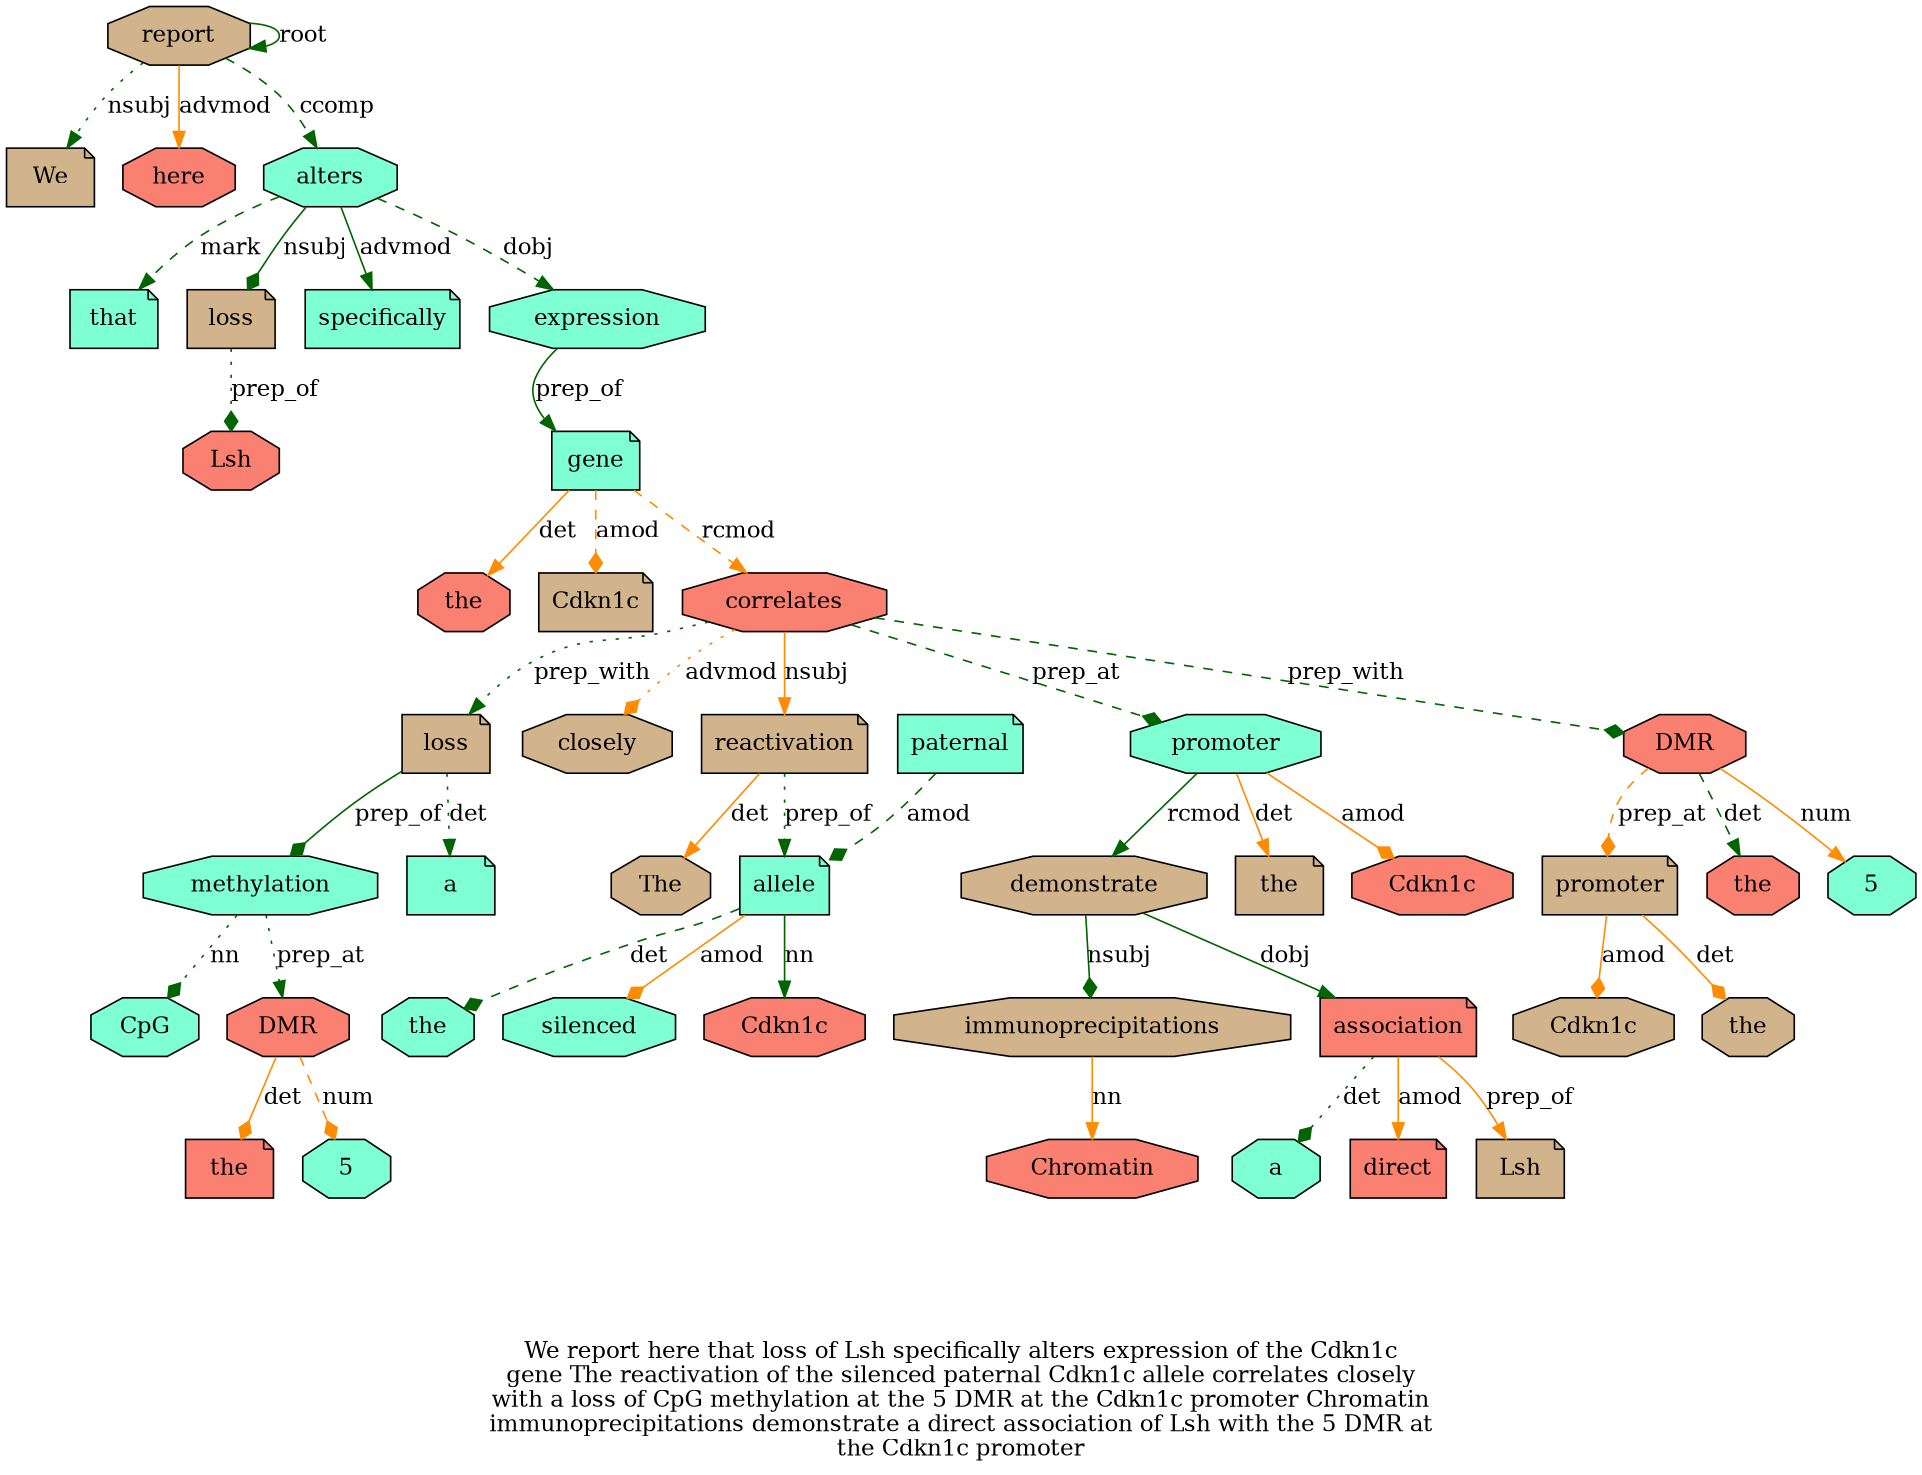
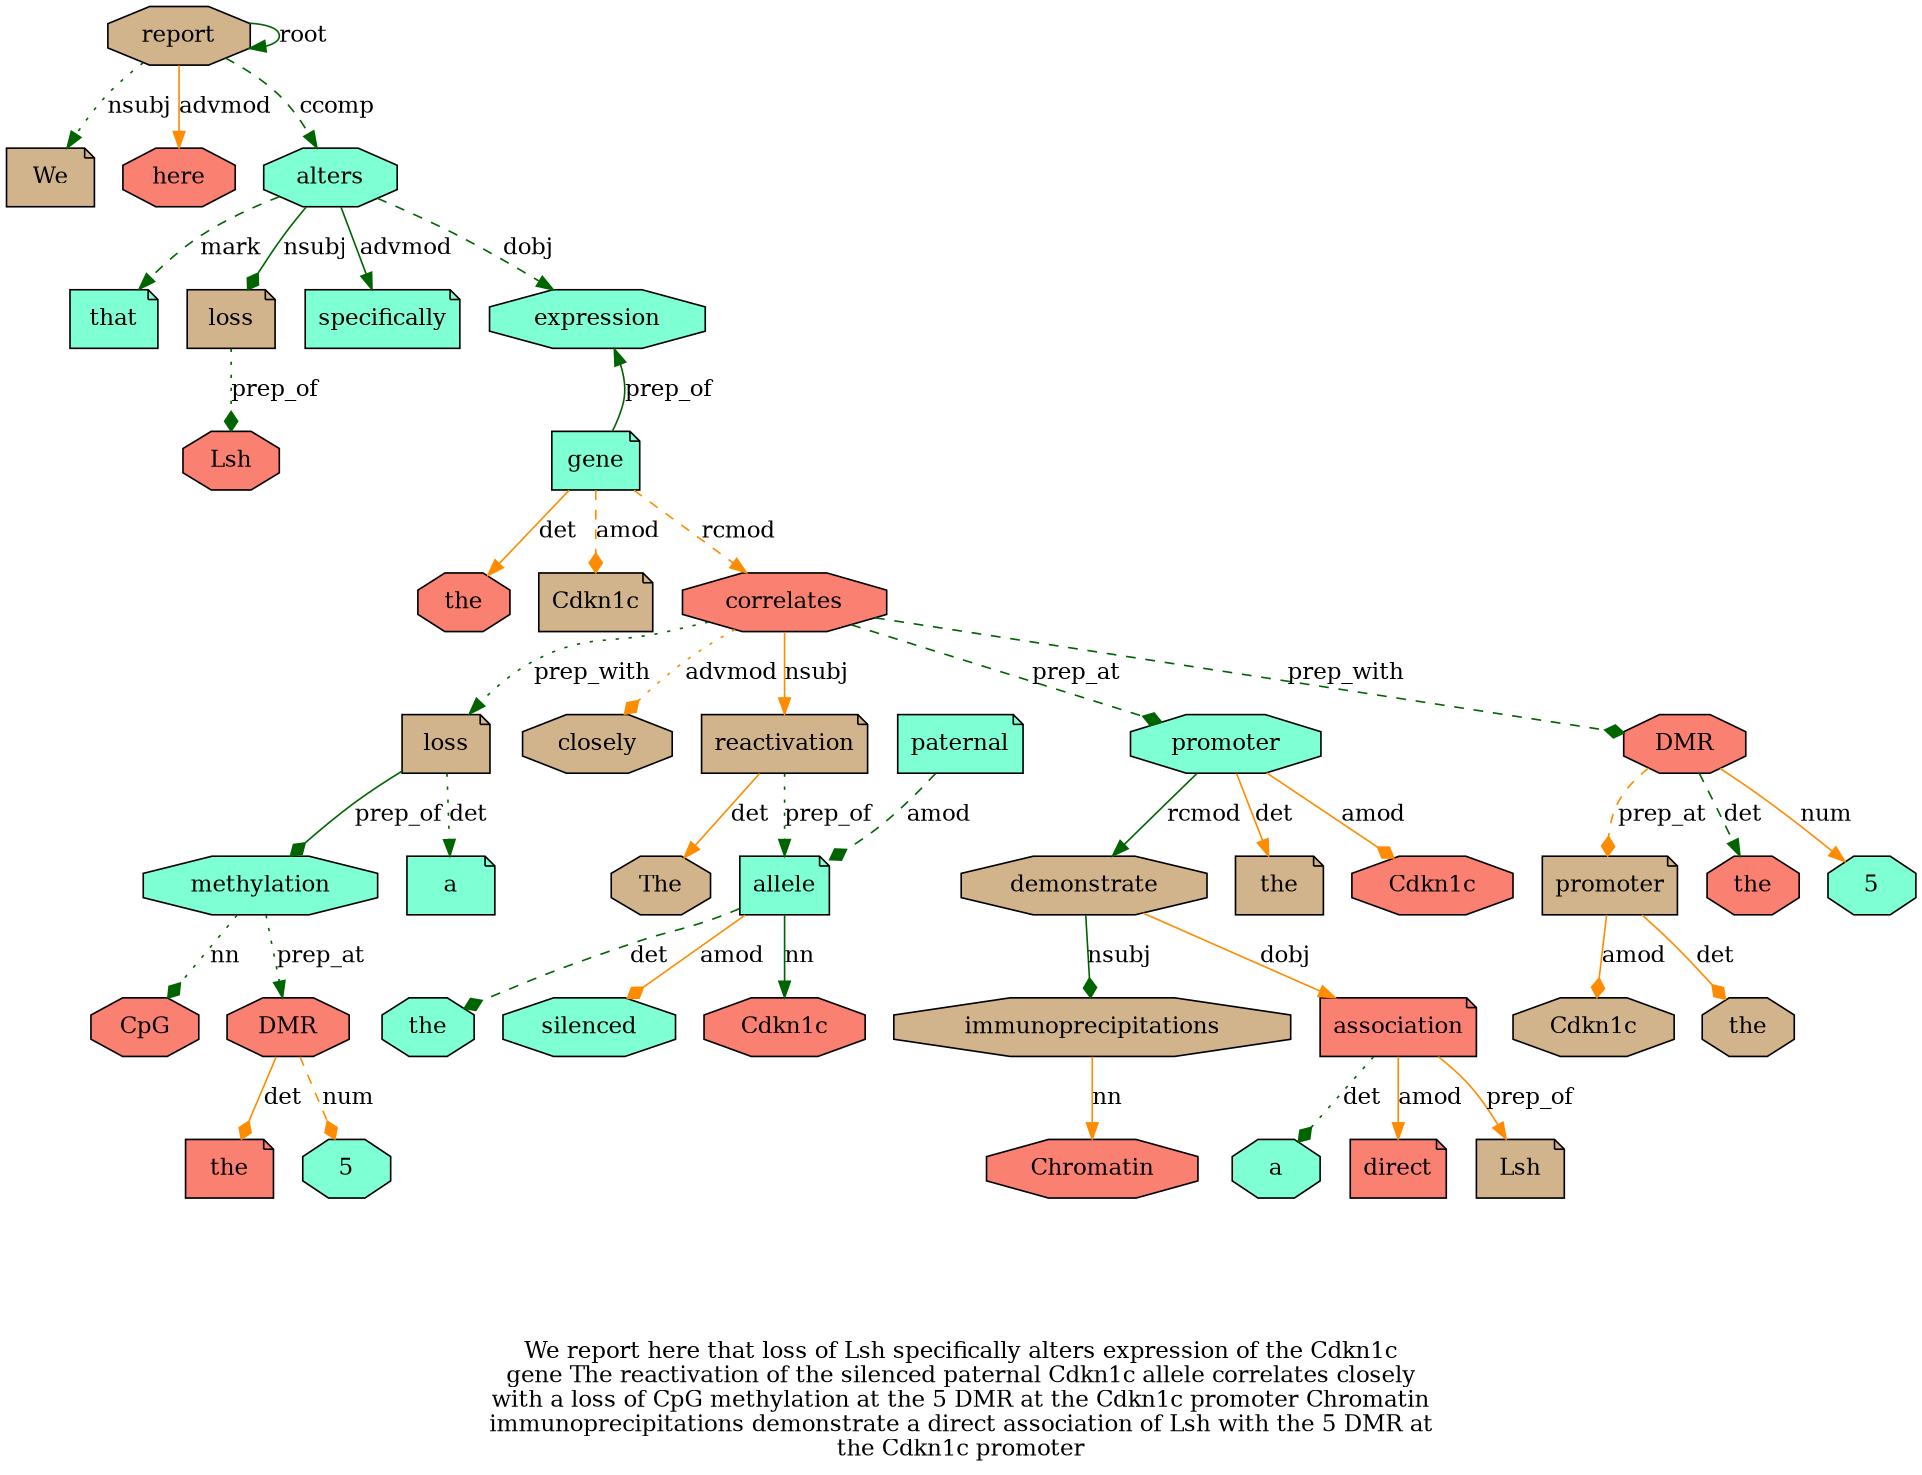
(534, 381) -> (624, 398)
(1232, 952) -> (1232, 952)
(145, 1027) -> (145, 1027)
